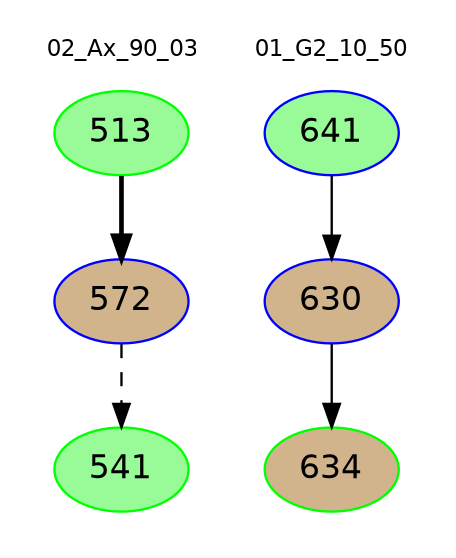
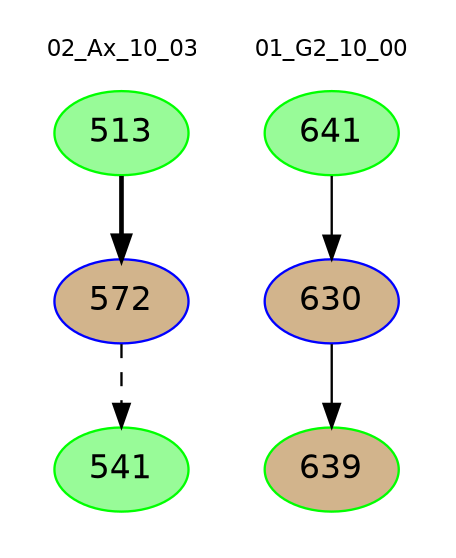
(123, 50) -> (123, 50)
(332, 50) -> (332, 50)
(332, 133) -> (332, 133)
(332, 470) -> (332, 470)
